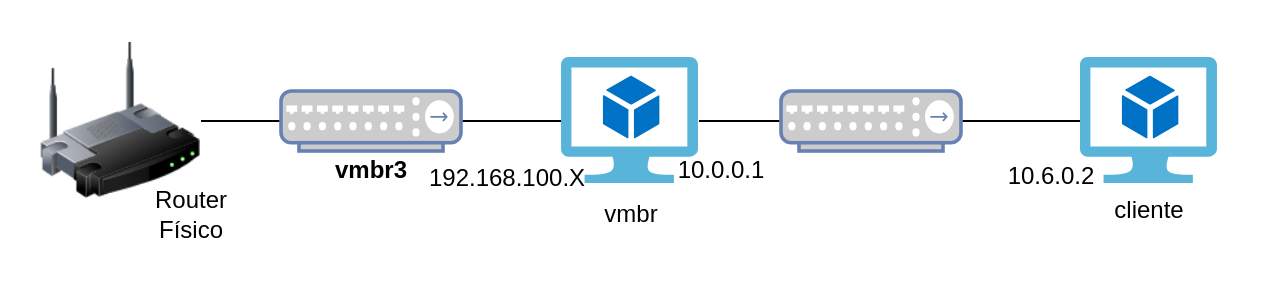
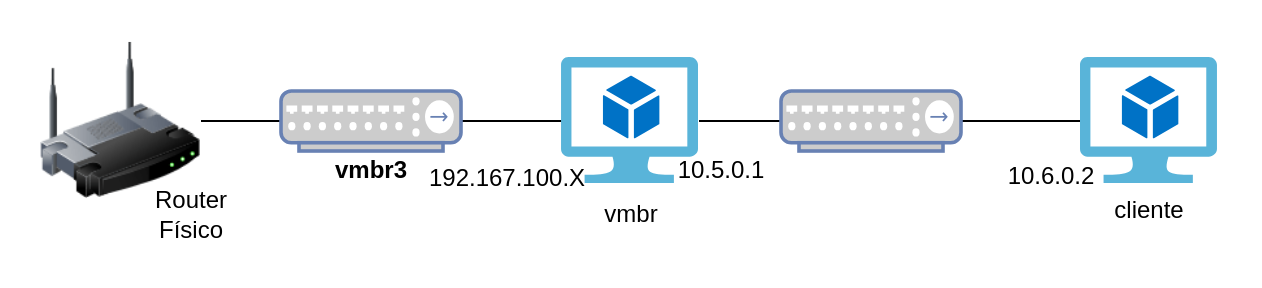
(722, 171) -> (722, 171)
(508, 179) -> (508, 179)
